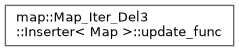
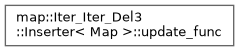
(120, 26) -> (120, 26)
